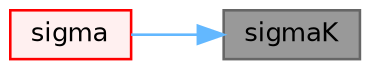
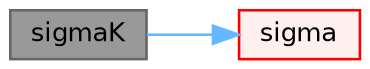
(164, 35) -> (180, 35)
